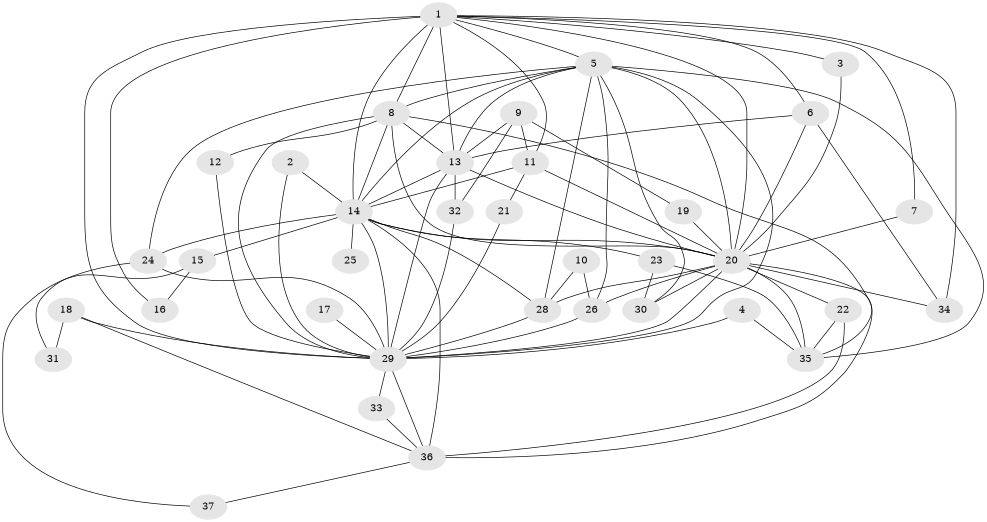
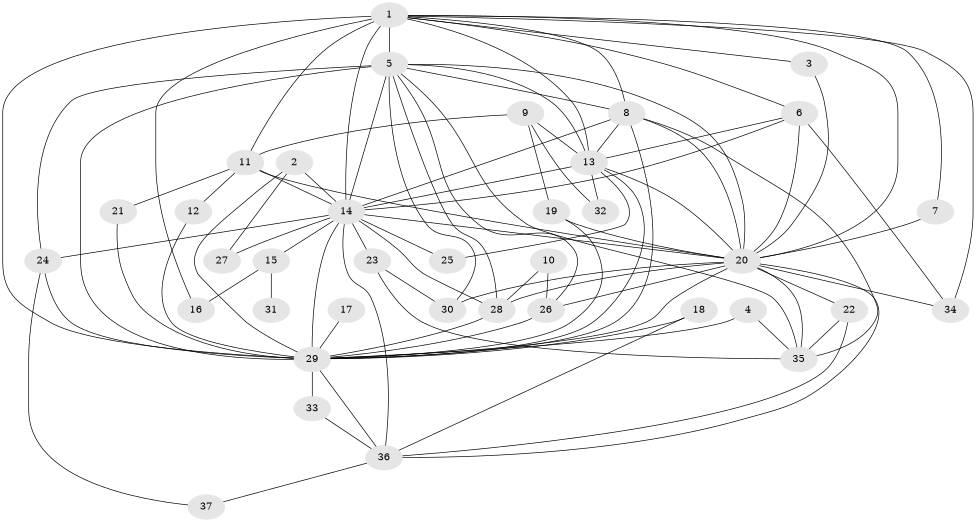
(303, 138) -> (219, 187)
none -> (578, 182)
none -> (549, 242)
none -> (222, 261)
(440, 285) -> (525, 339)
(60, 335) -> none
